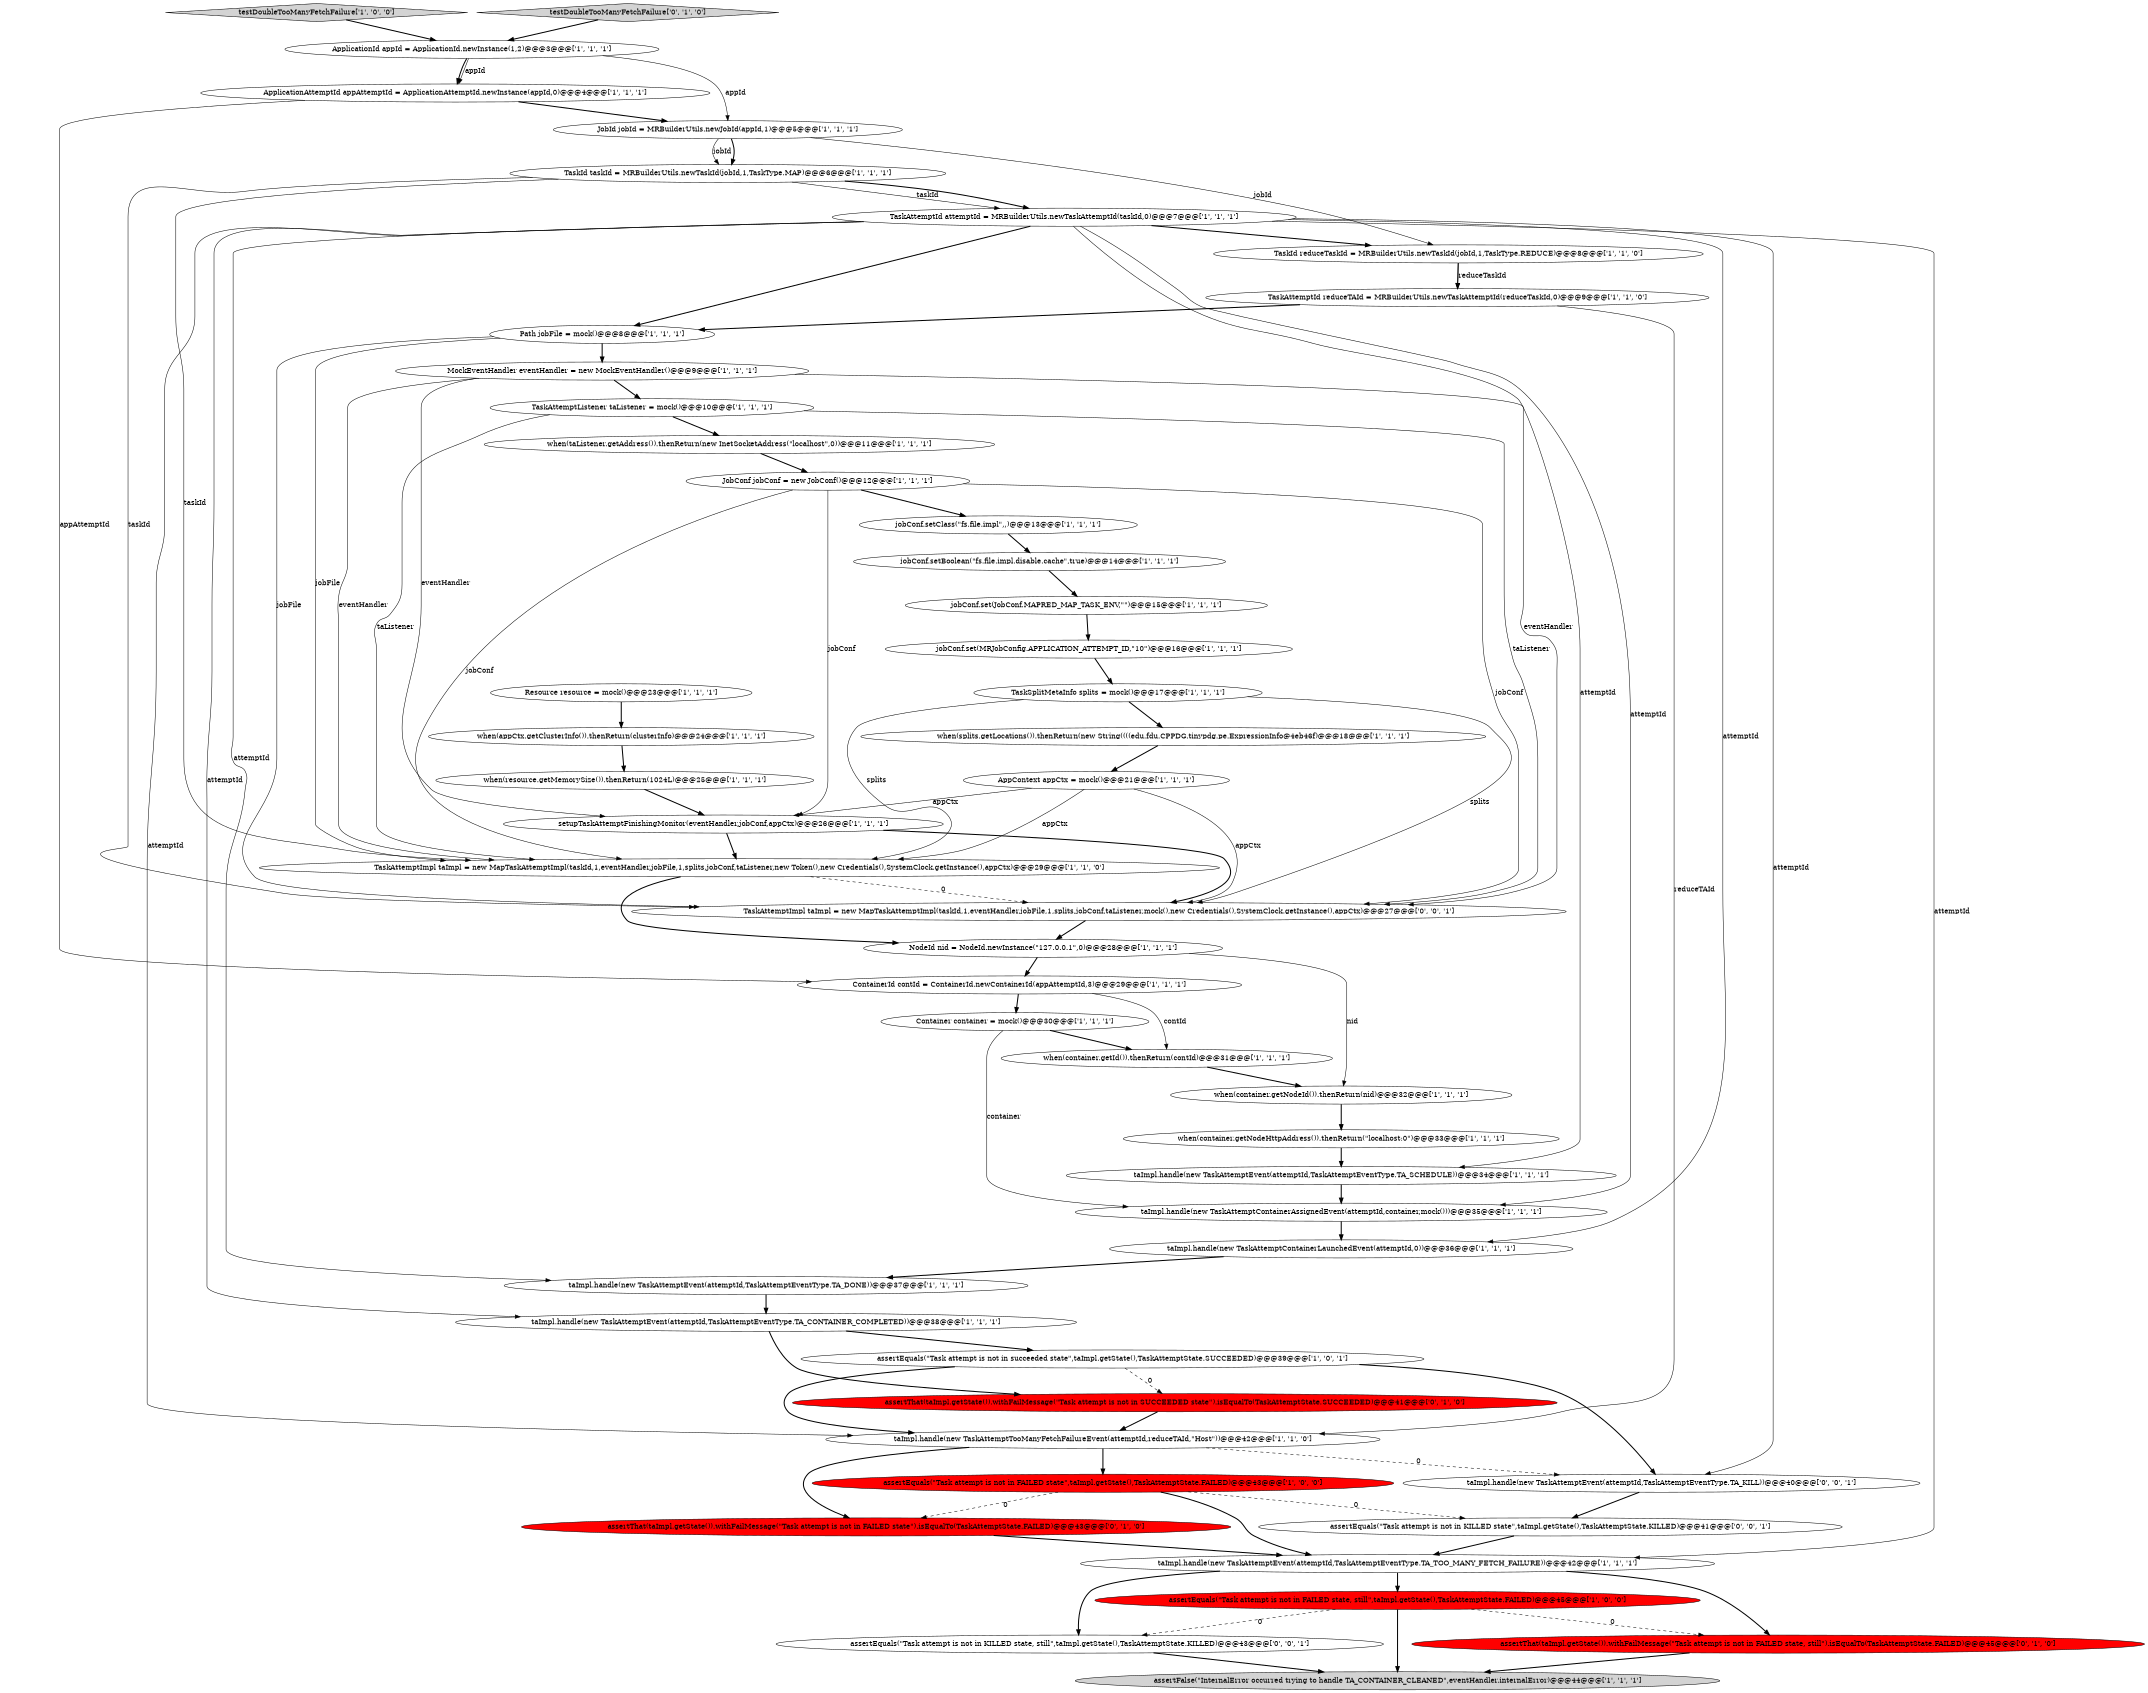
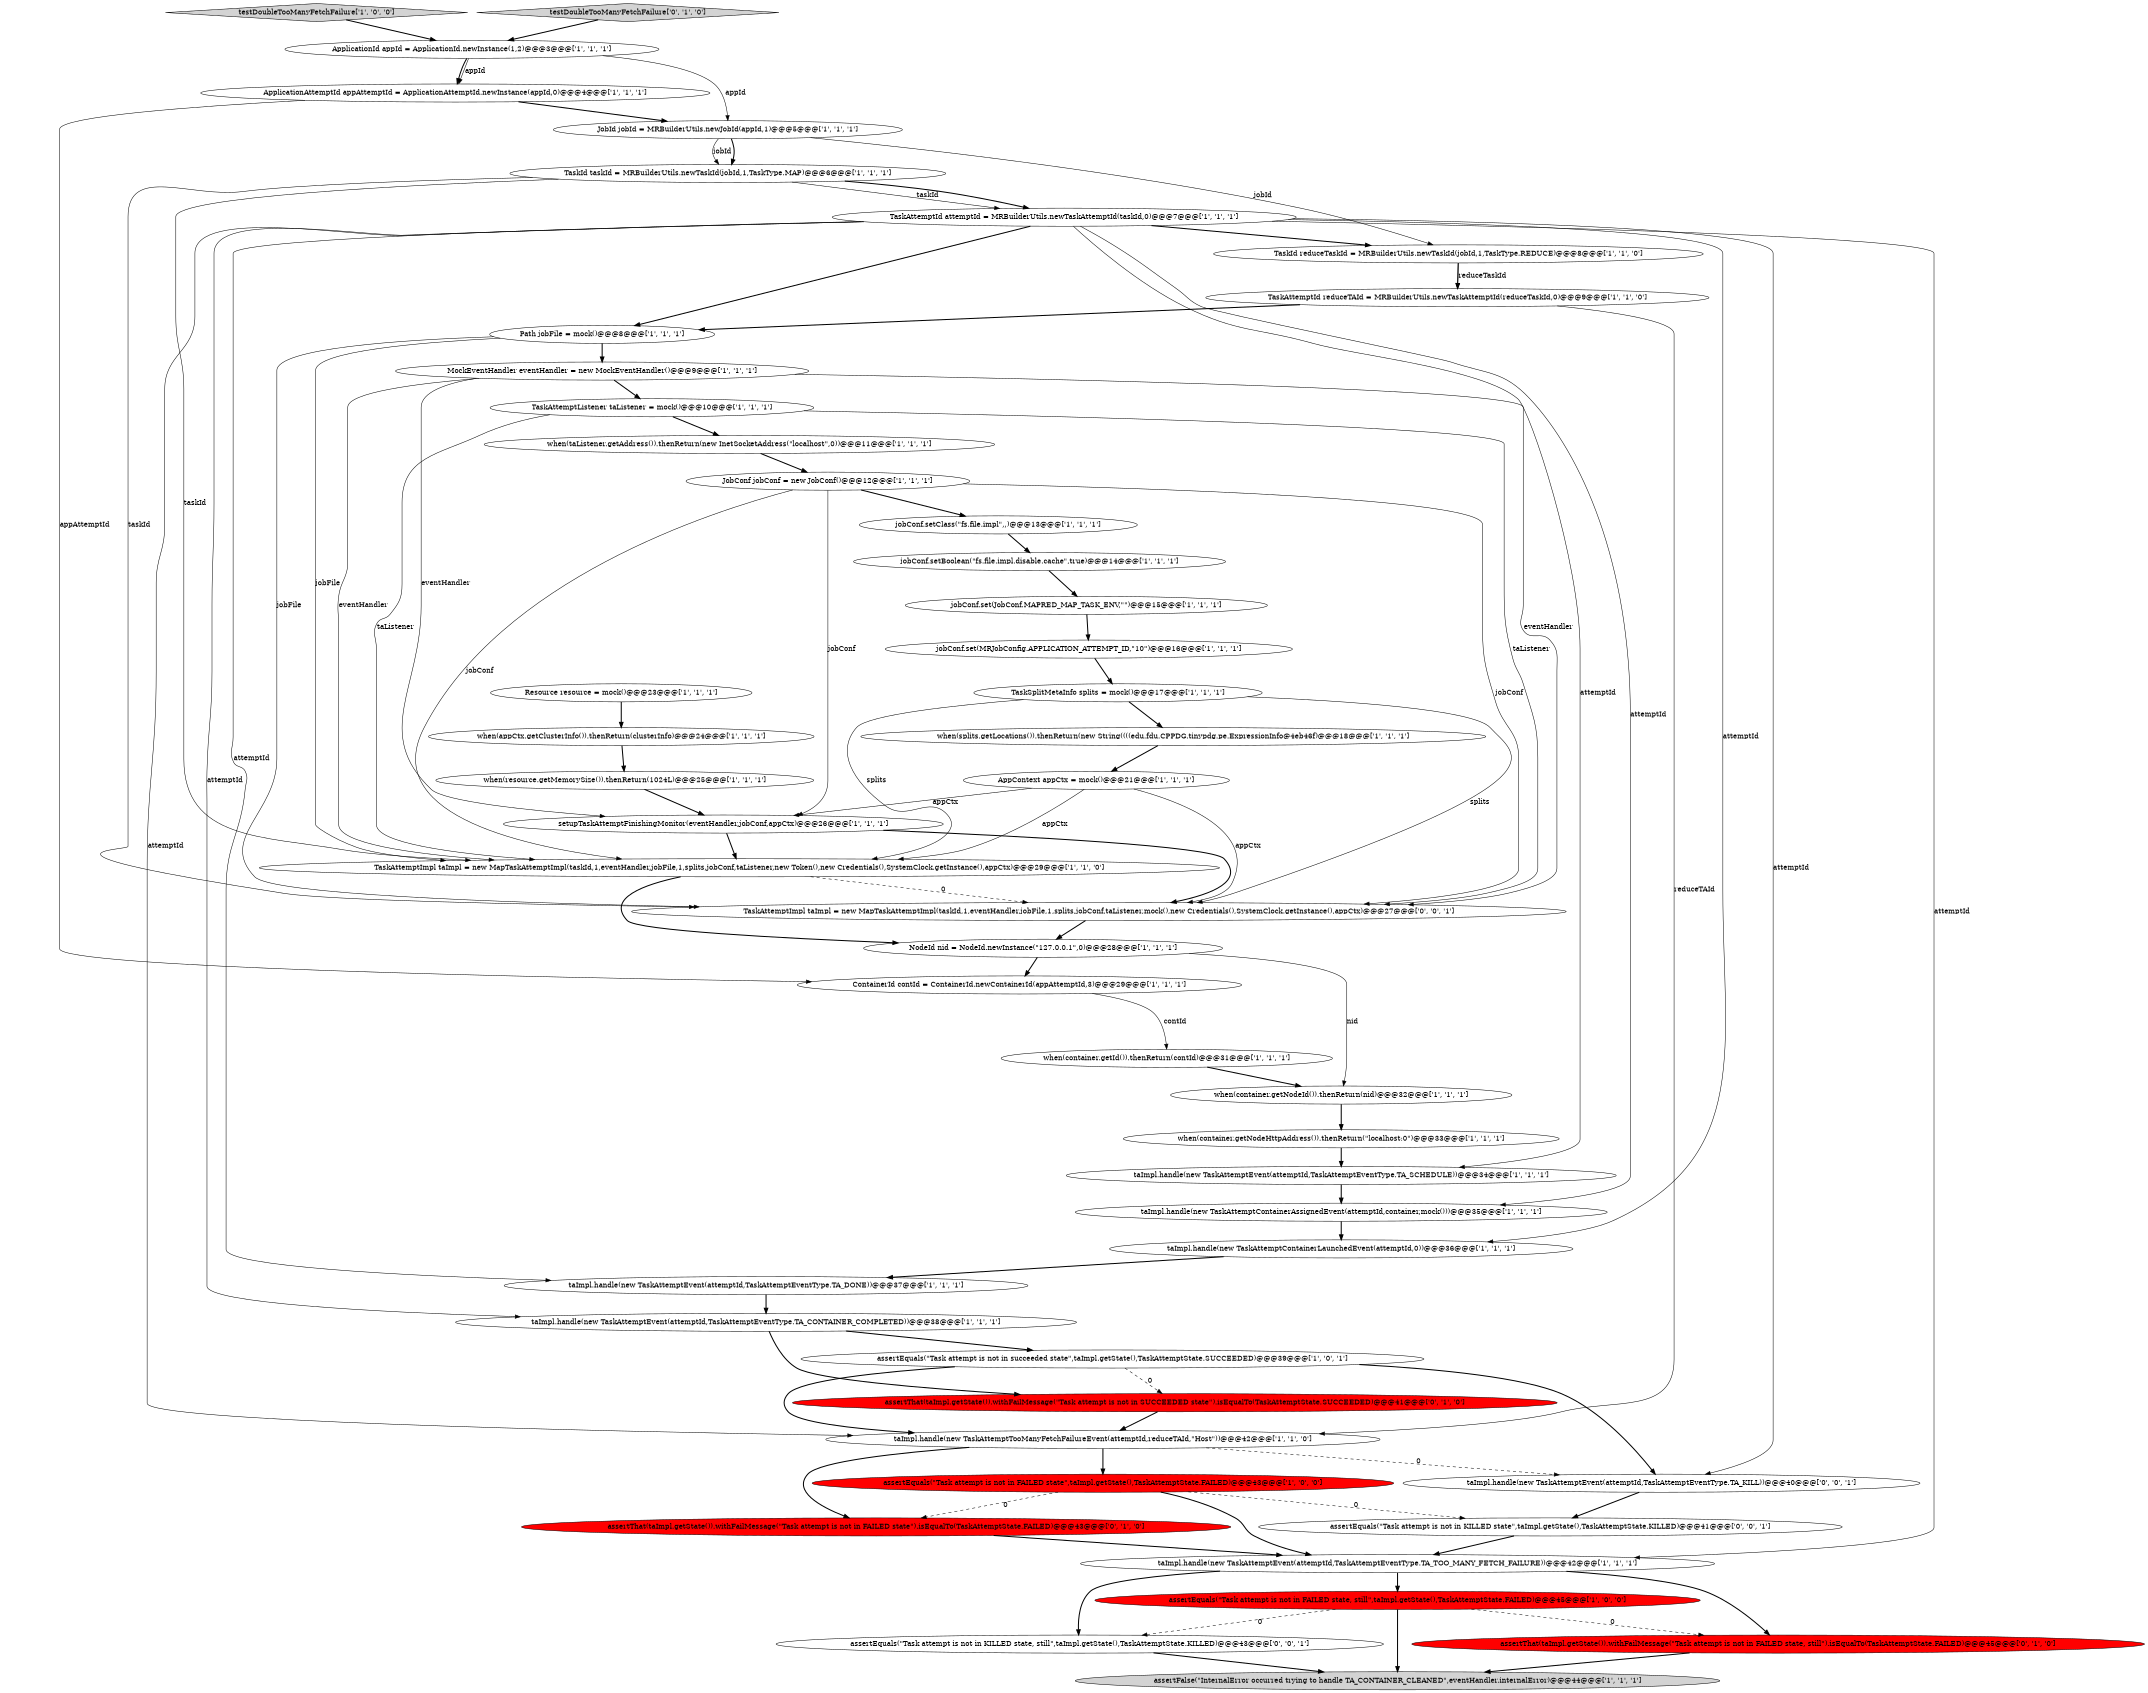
(1015, 1022) -> none
